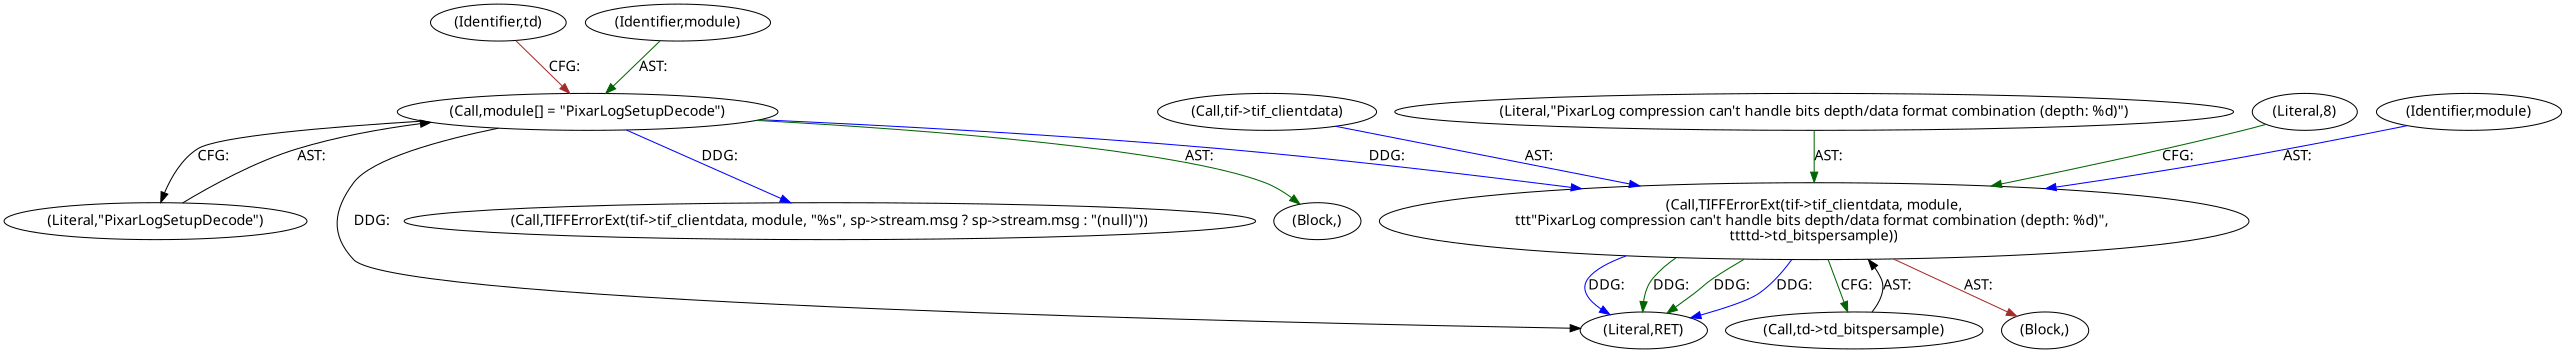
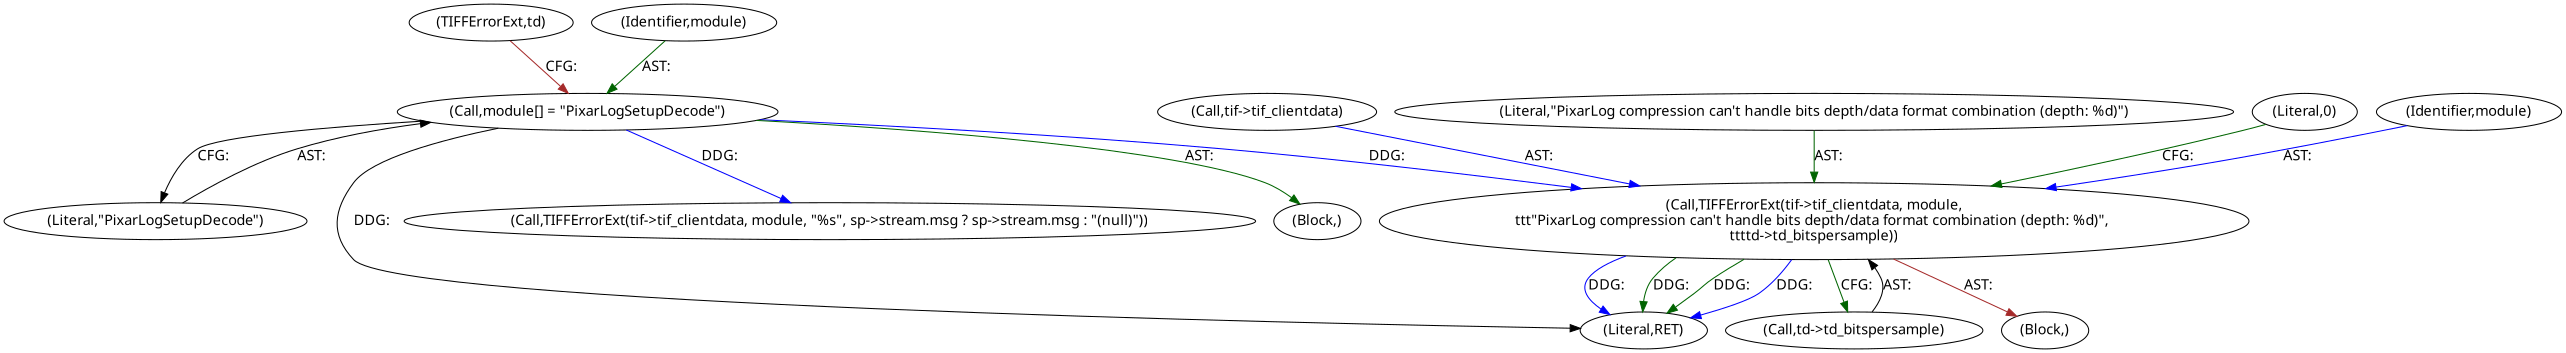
(498, 23) -> (491, 23)
(2305, 112) -> (2305, 112)
